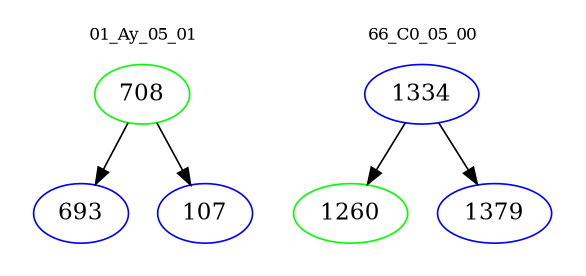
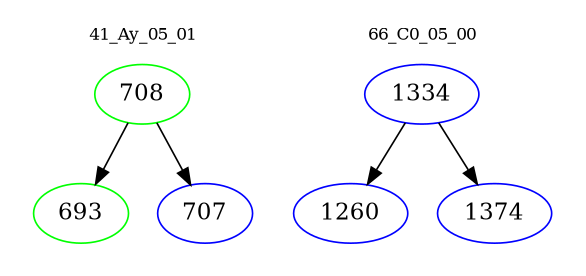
(143, 36) -> (143, 36)
(81, 213) -> (81, 213)
(205, 213) -> (205, 213)
(351, 213) -> (351, 213)
(495, 213) -> (495, 213)
